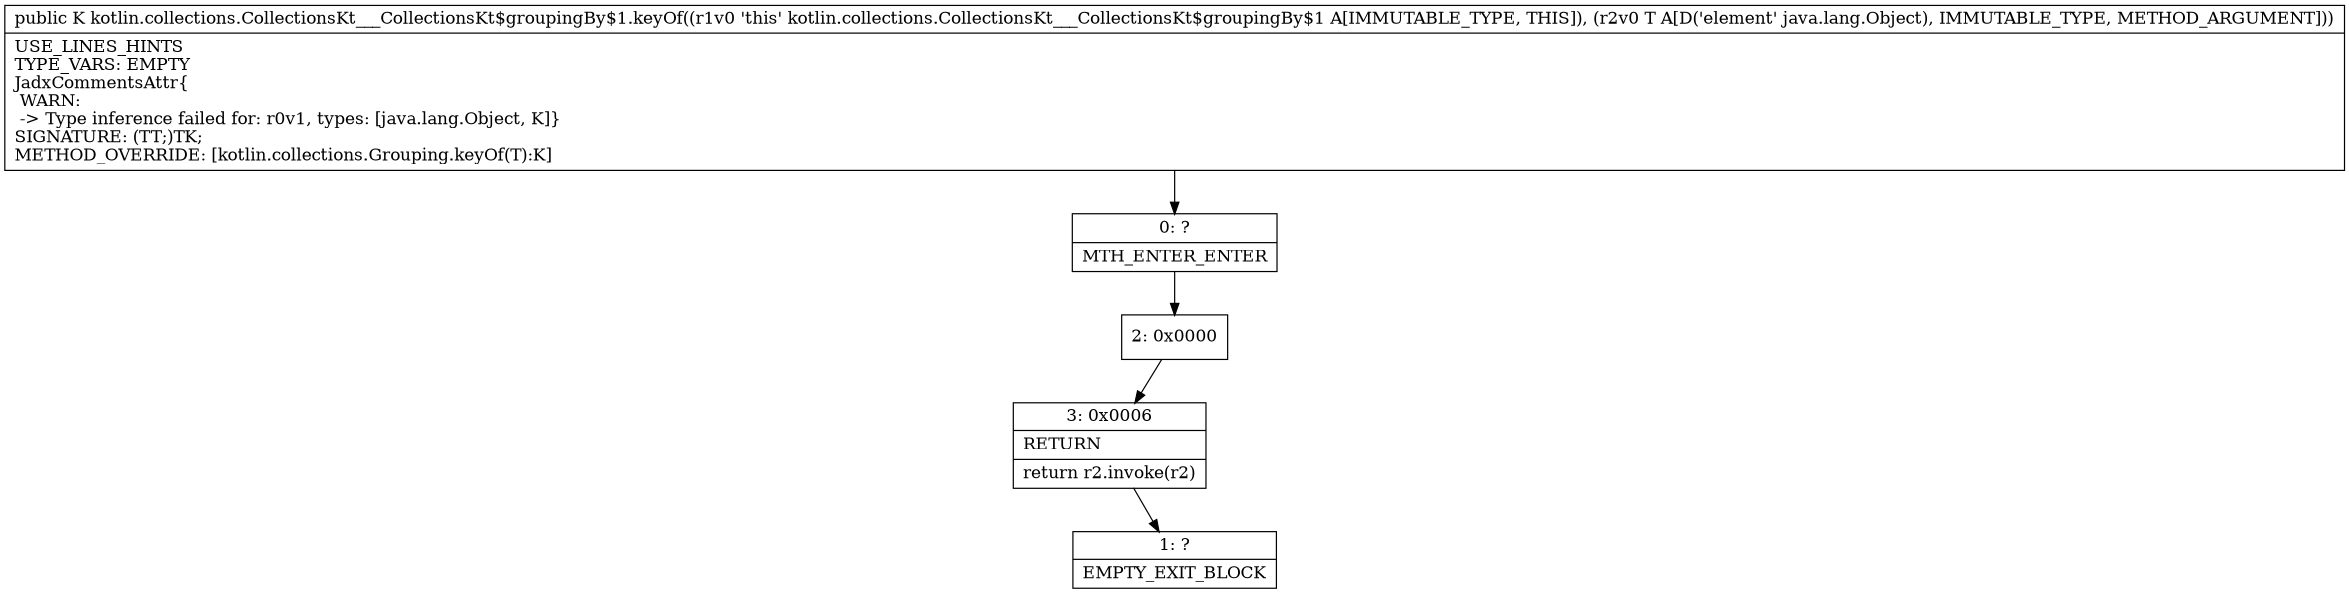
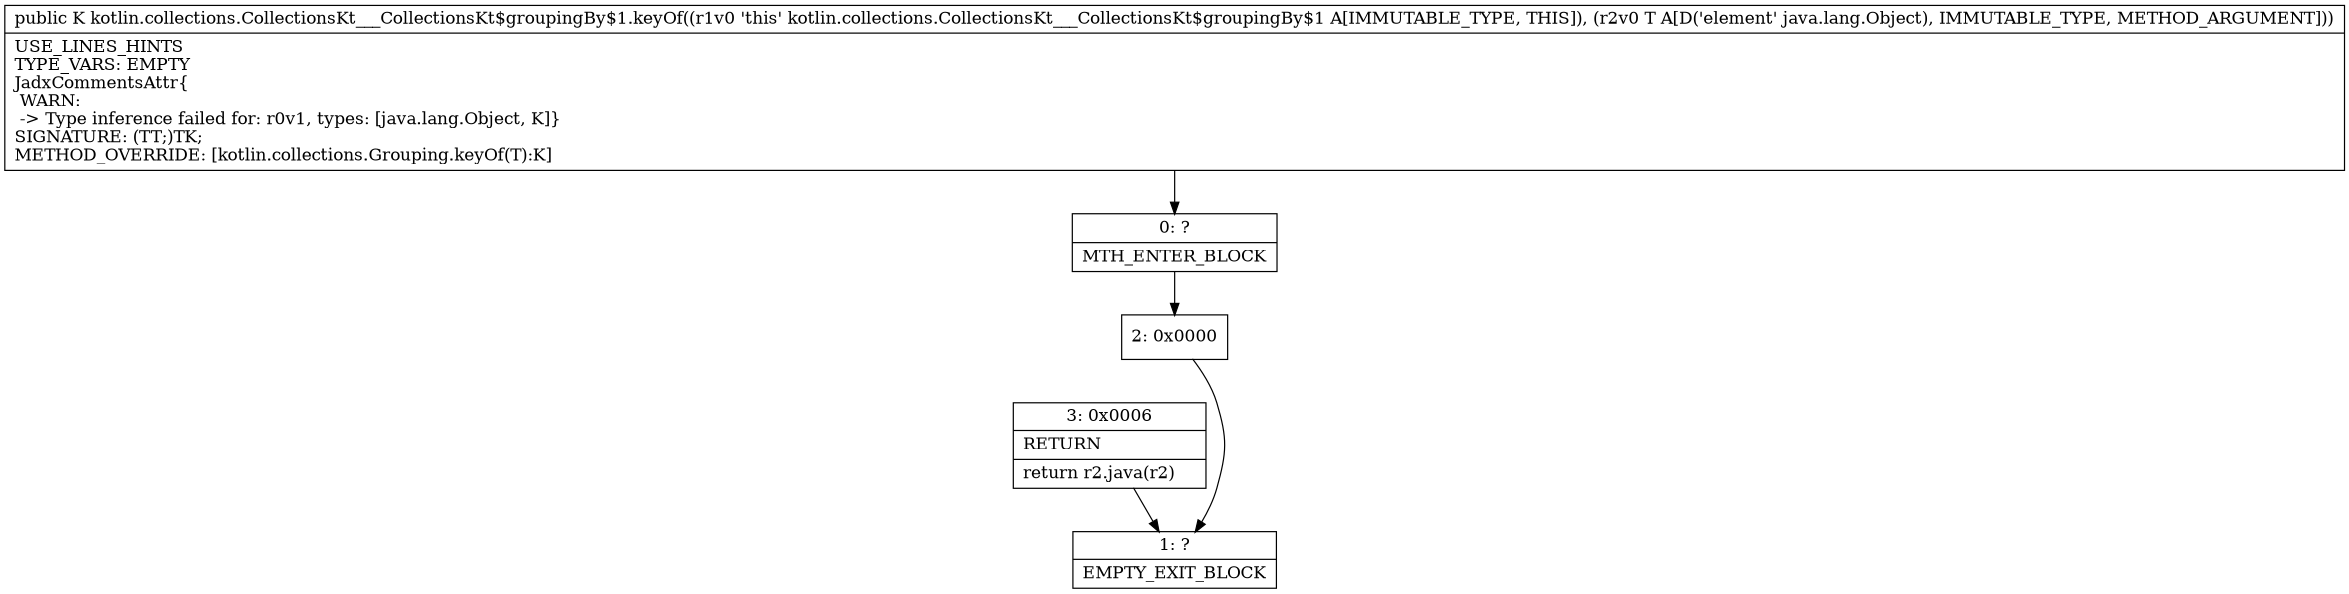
(1175, 256) -> (1175, 256)
(1152, 376) -> (1224, 439)
(1110, 473) -> (1099, 473)
